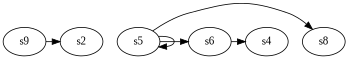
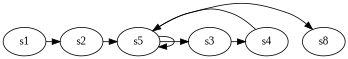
none -> (222, 10)
(25, 42) -> (25, 42)
none -> (106, 42)
(210, 42) -> (210, 42)
